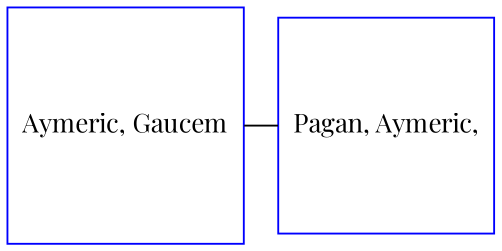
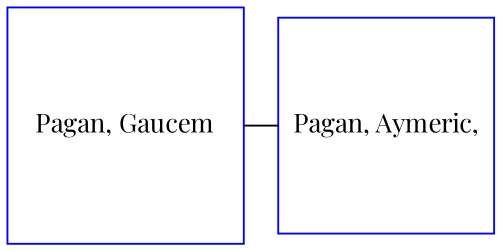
(126, 126) -> (126, 126)
